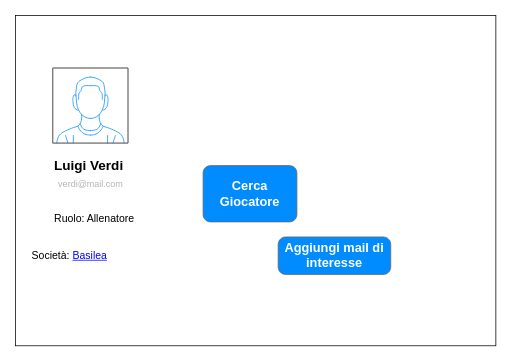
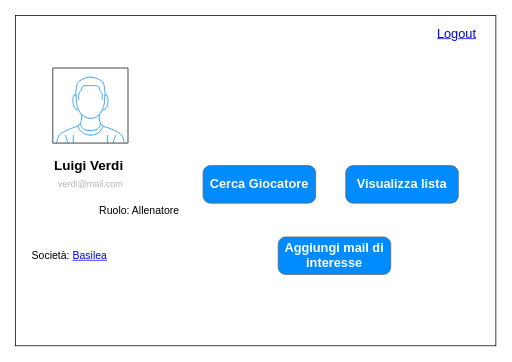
none -> (458, 34)
none -> (402, 184)
(250, 194) -> (259, 184)
(102, 218) -> (147, 210)
